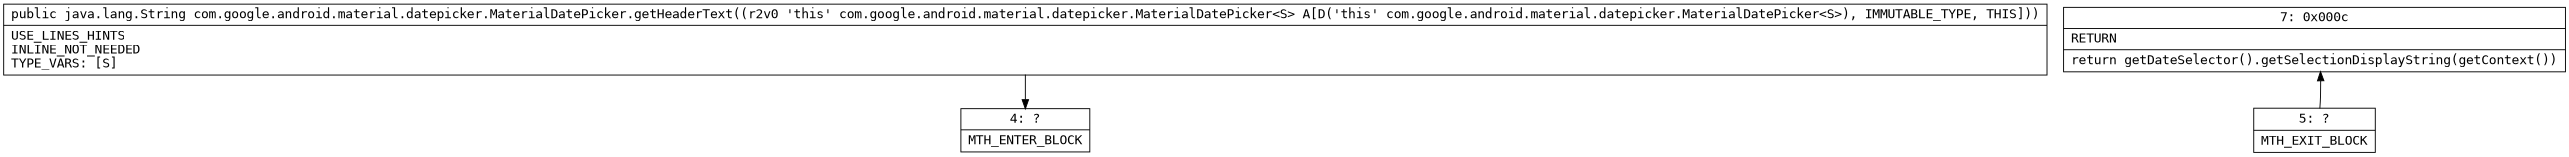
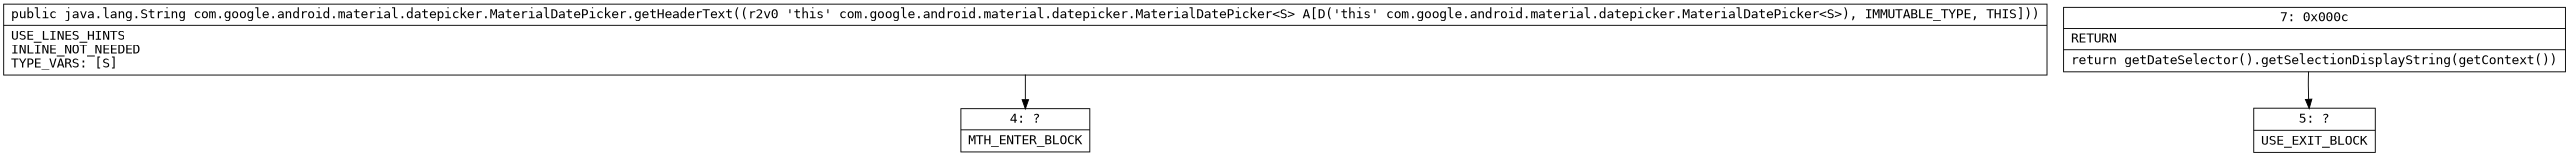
(2321, 95) -> (2308, 85)
(2315, 141) -> (2315, 141)
